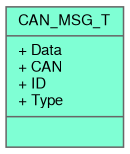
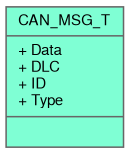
(41, 67) -> (40, 67)
